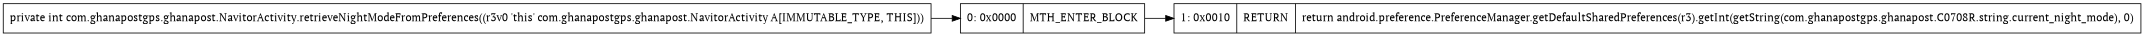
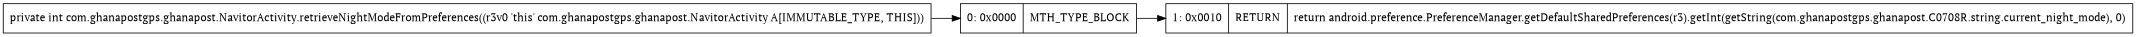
(1084, 18) -> (1080, 18)
